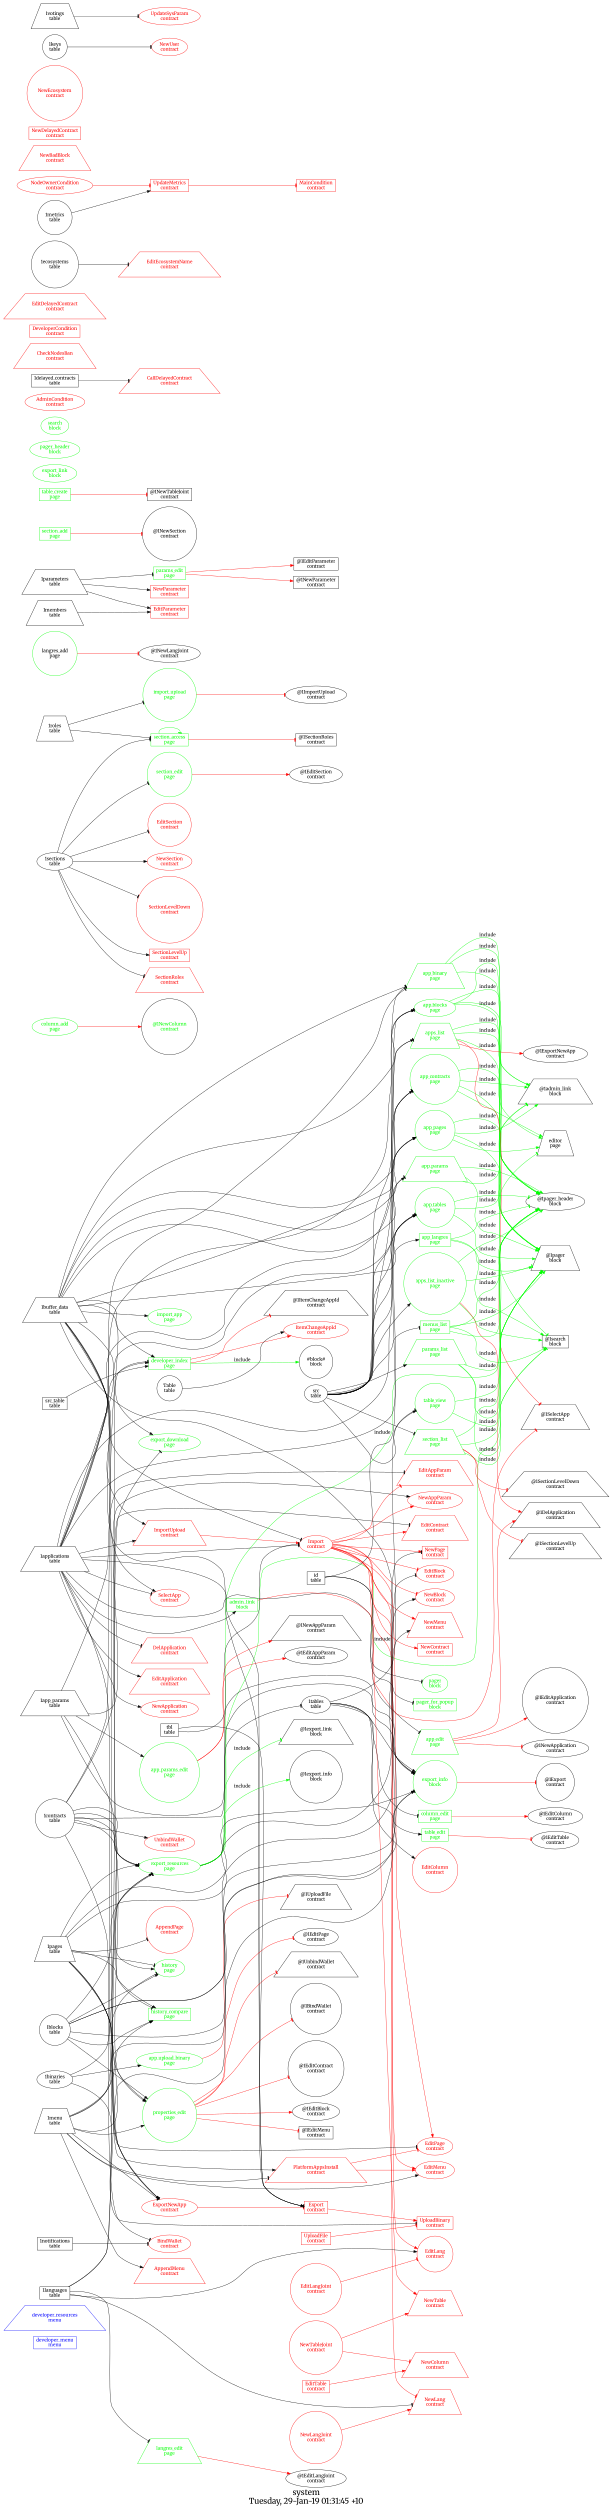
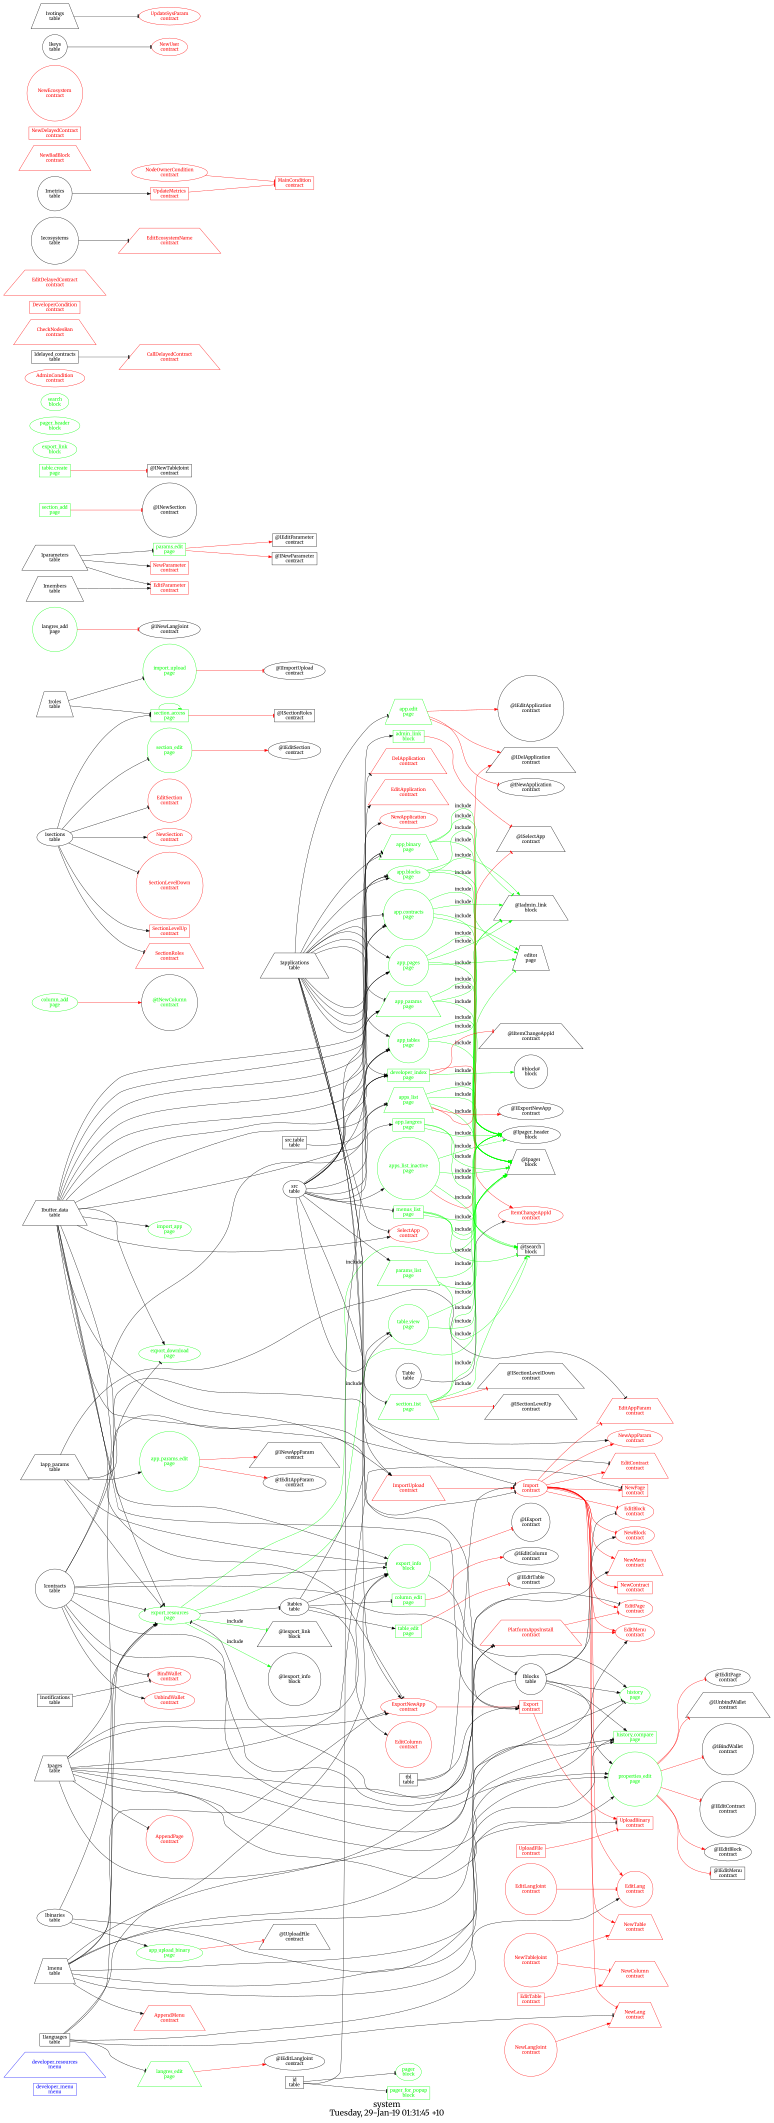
(121, 185) -> (239, 178)
none -> (361, 1117)
(311, 1874) -> (466, 1629)
